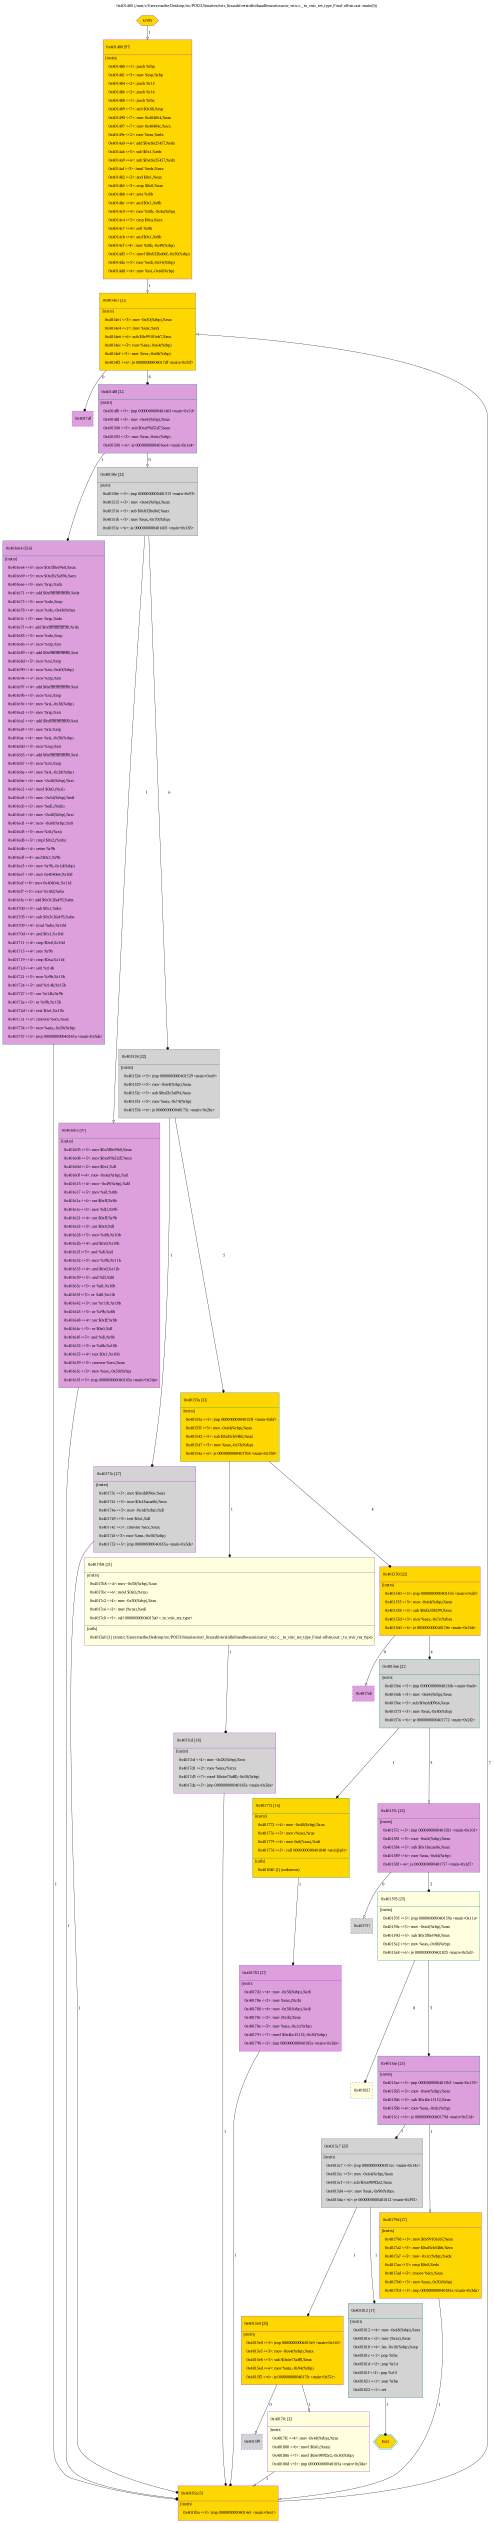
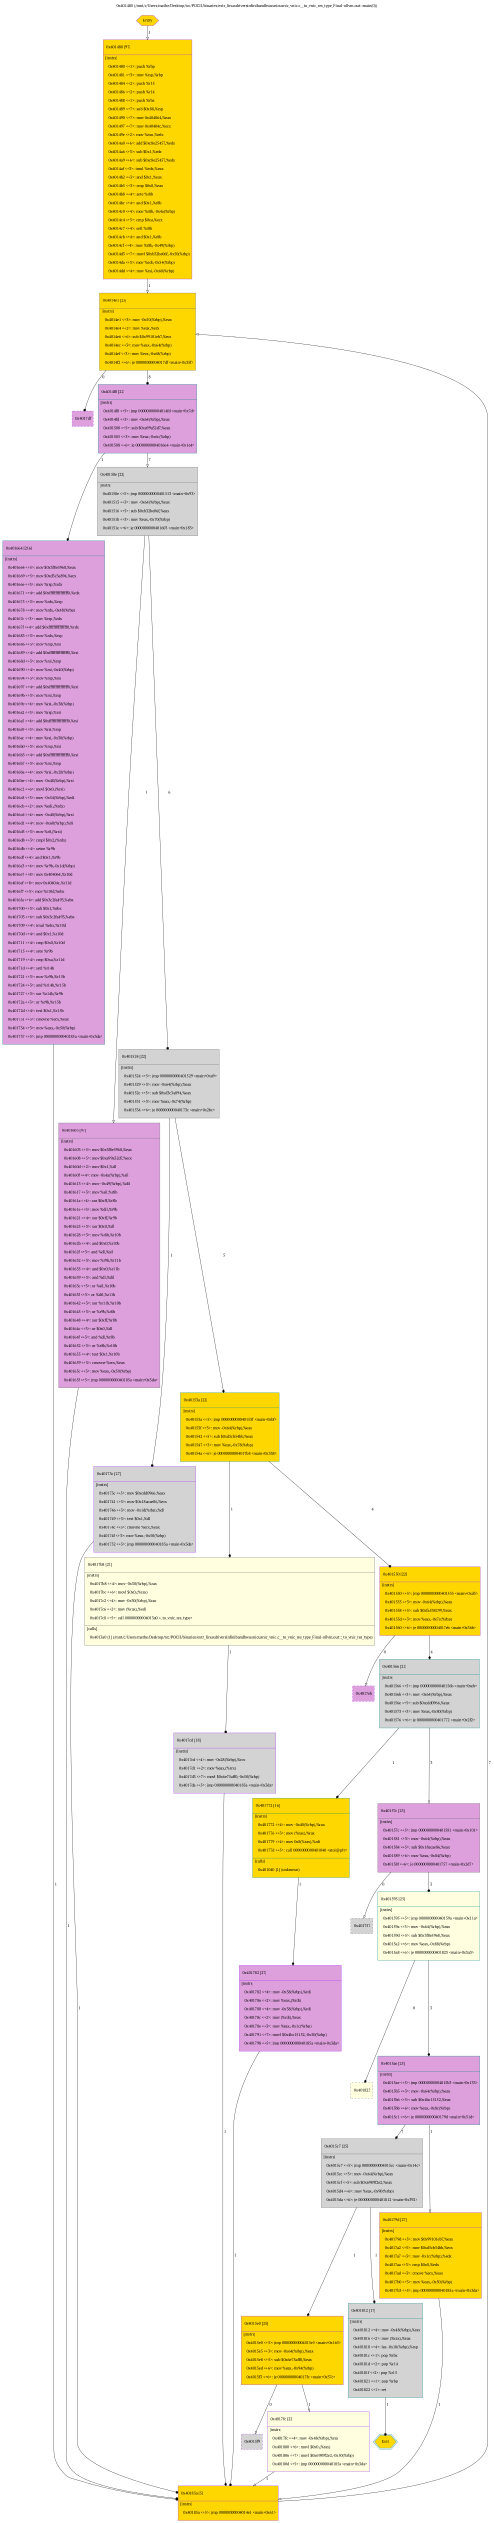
(149, 460) -> (149, 460)
